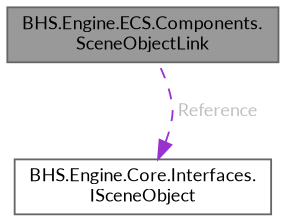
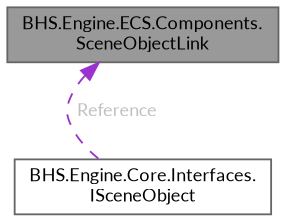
(172, 102) -> (69, 120)
